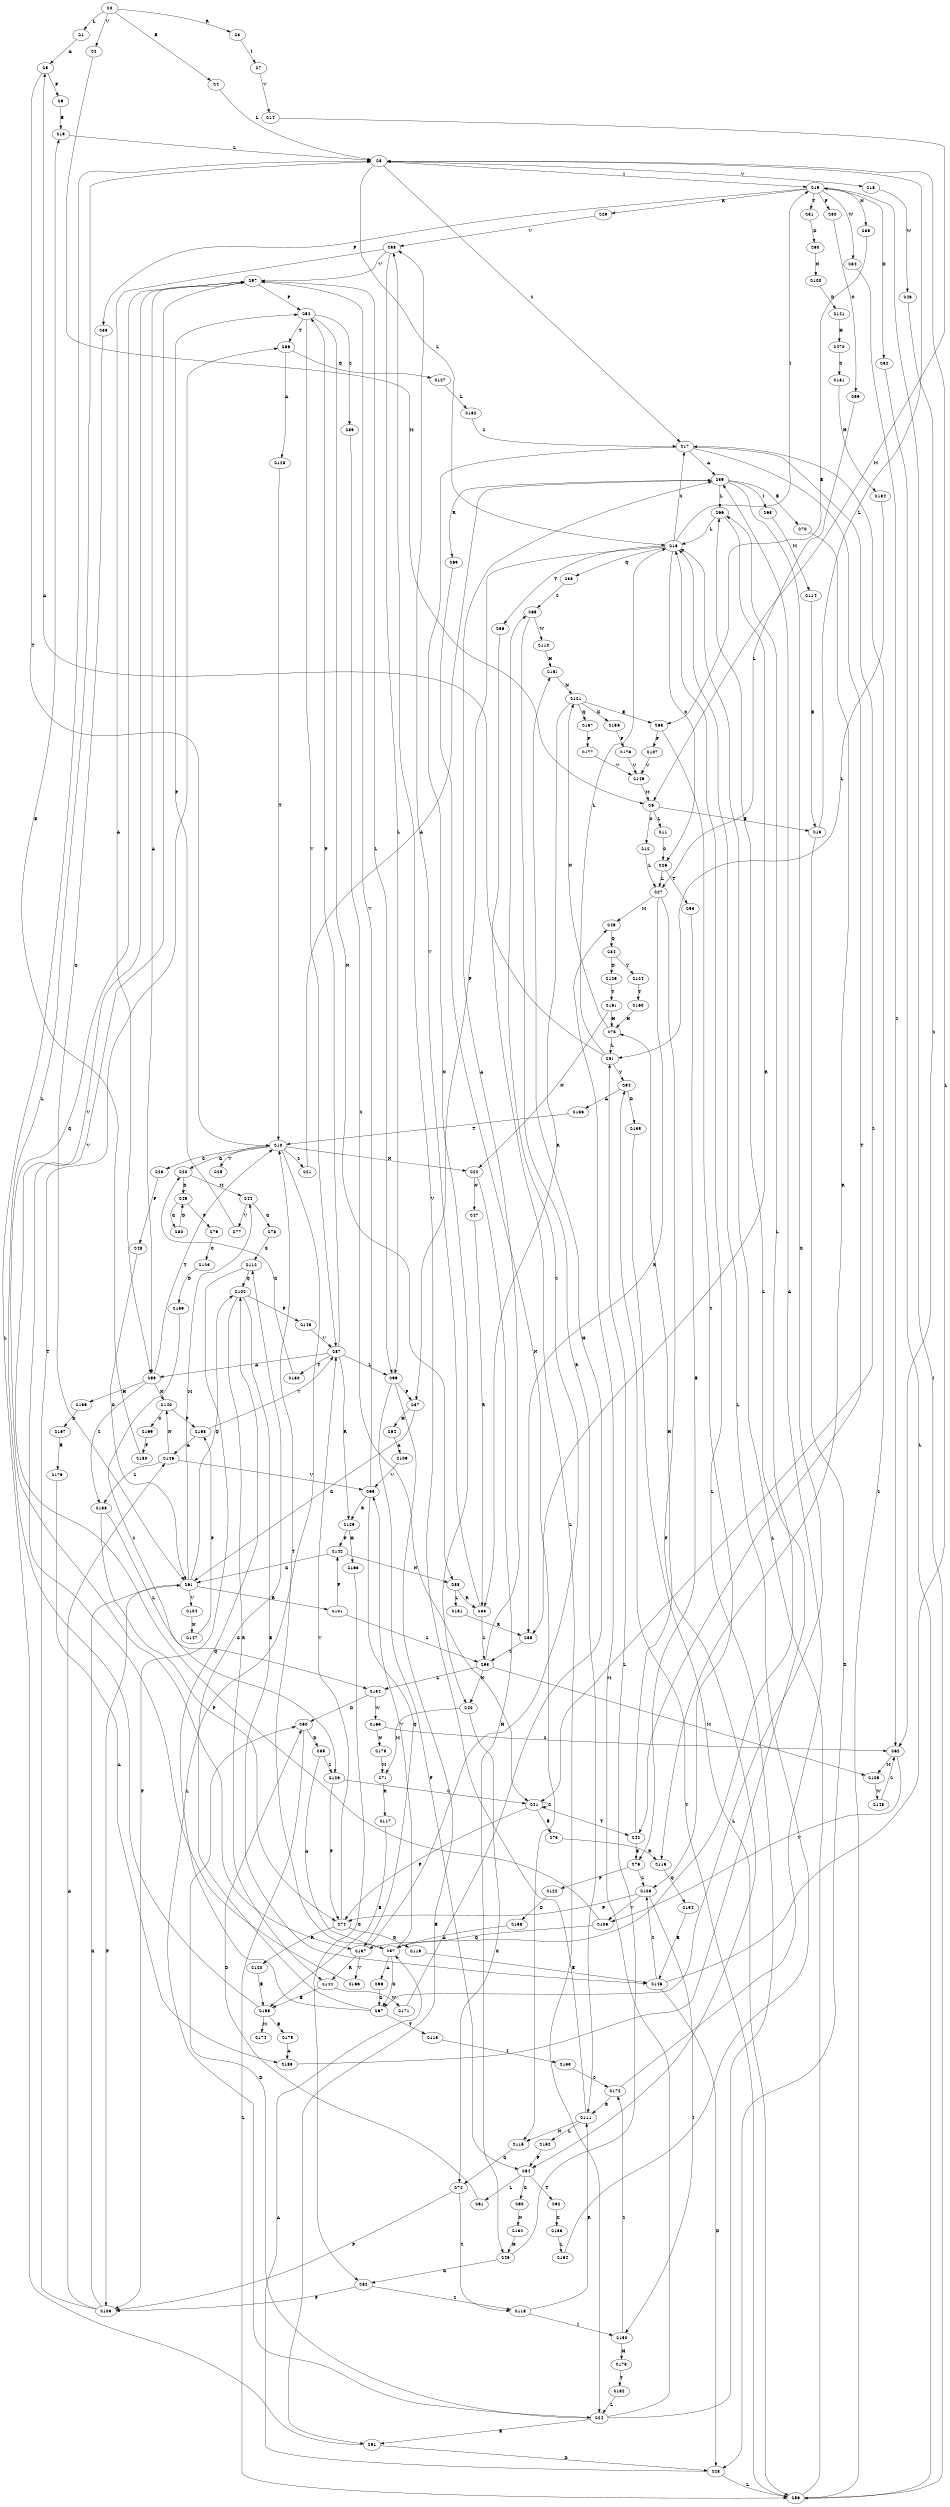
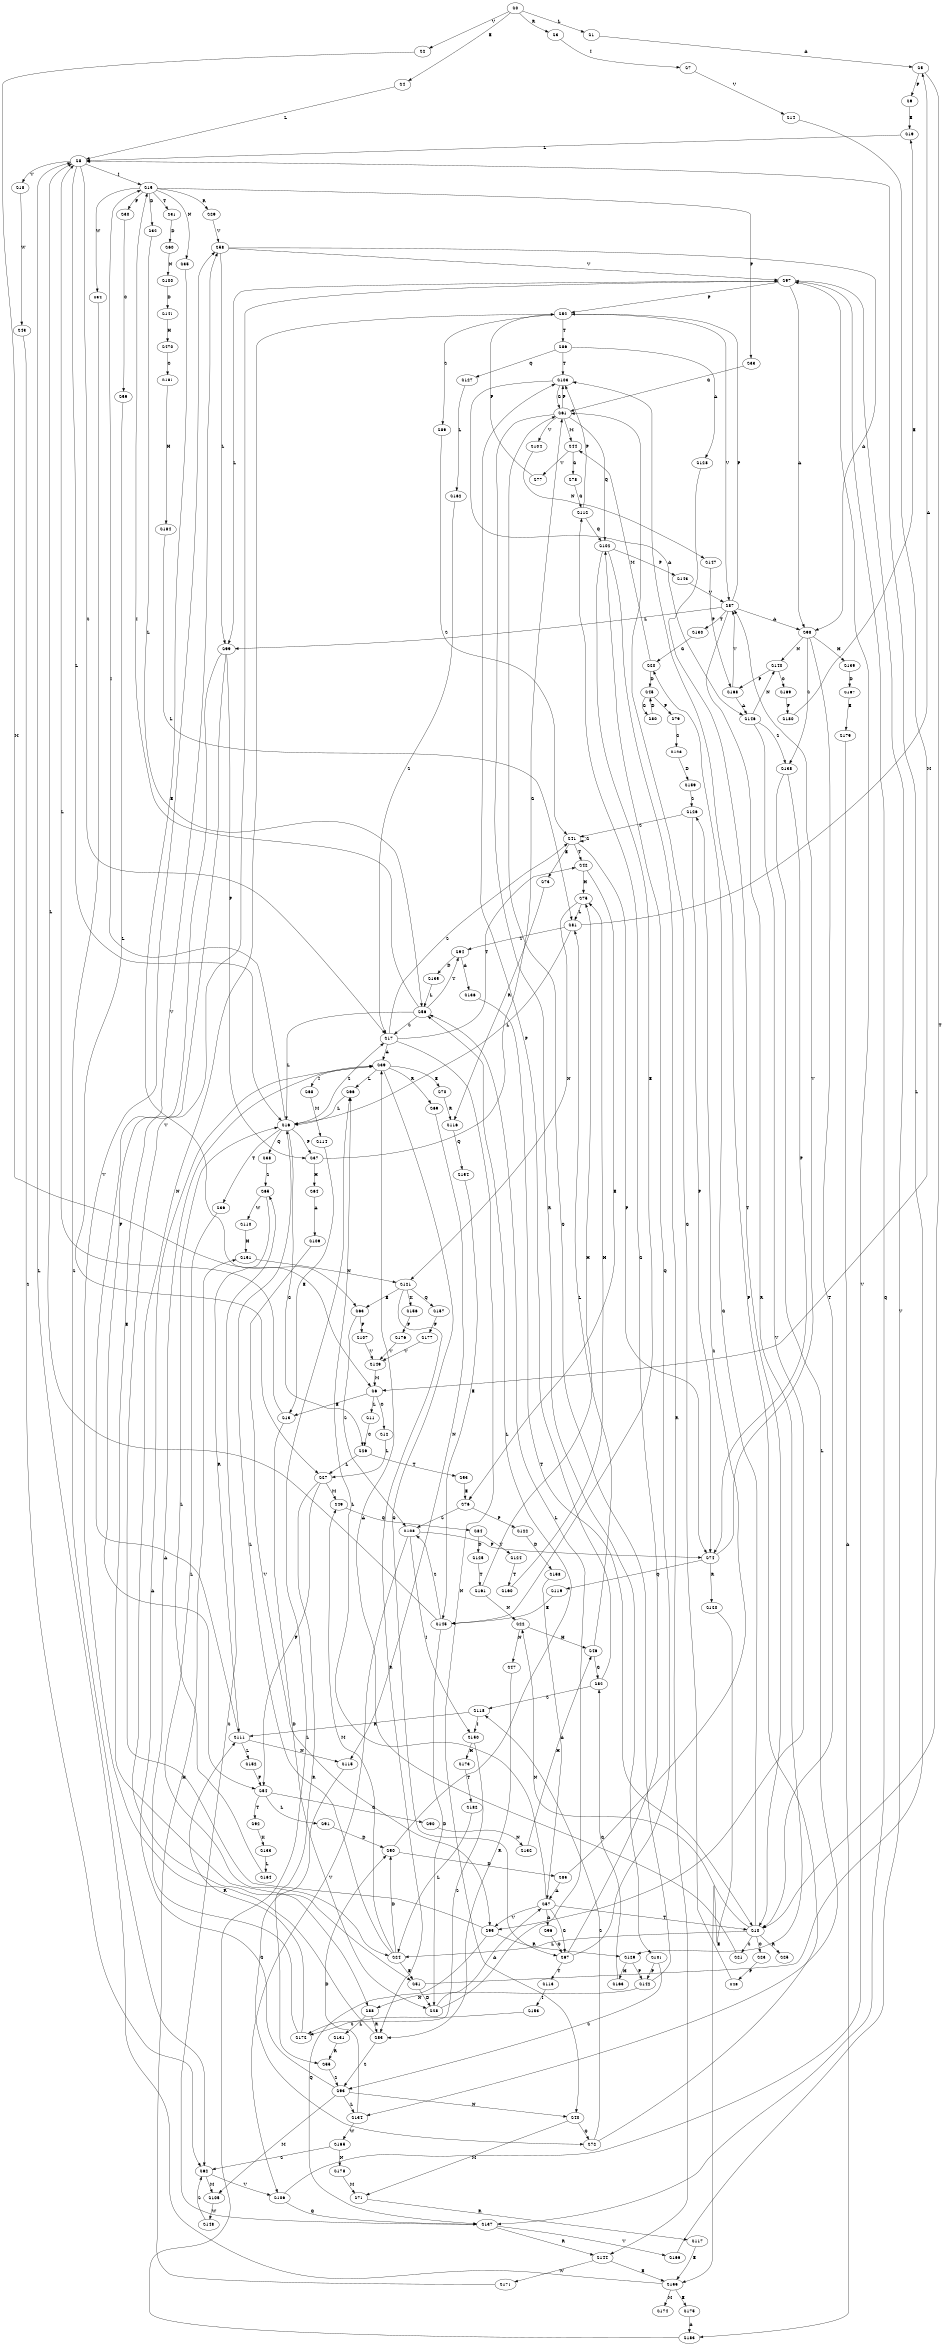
(764, 1106) -> none
(230, 1159) -> (773, 1944)
(46, 1284) -> (563, 362)
